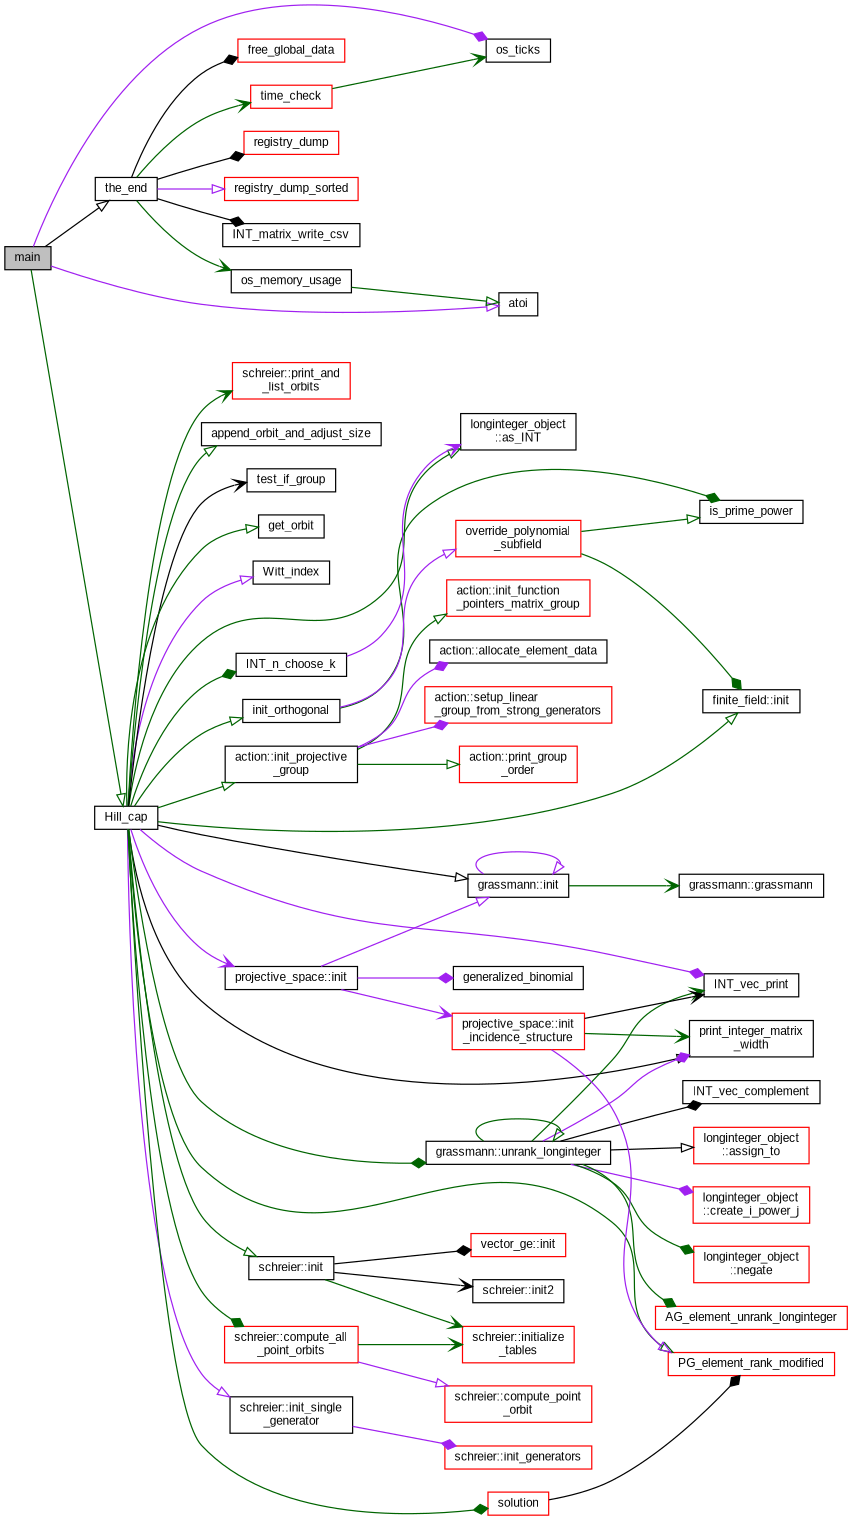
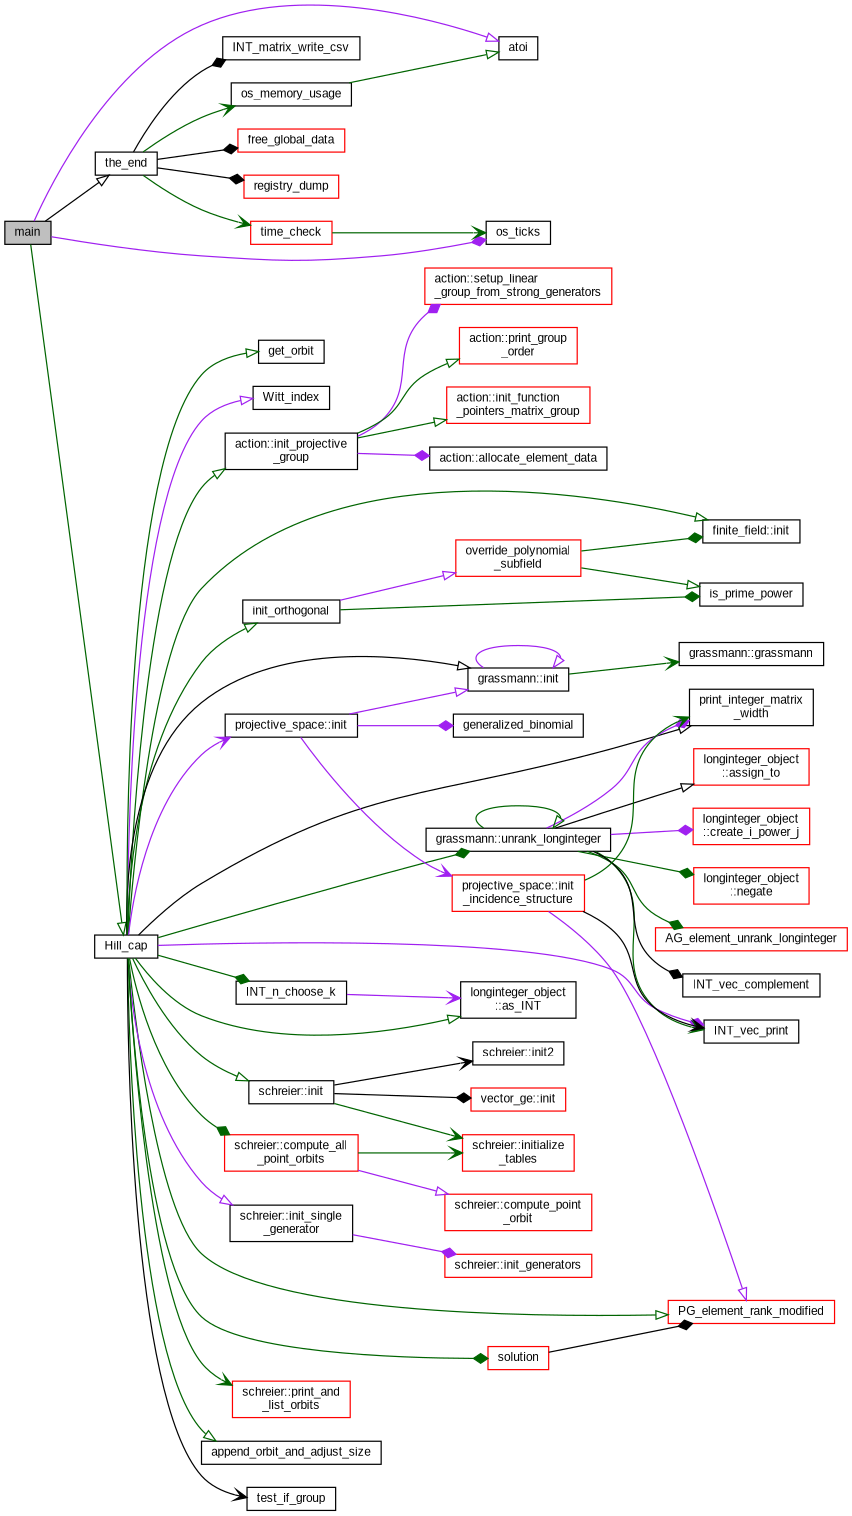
(291, 189) -> none
